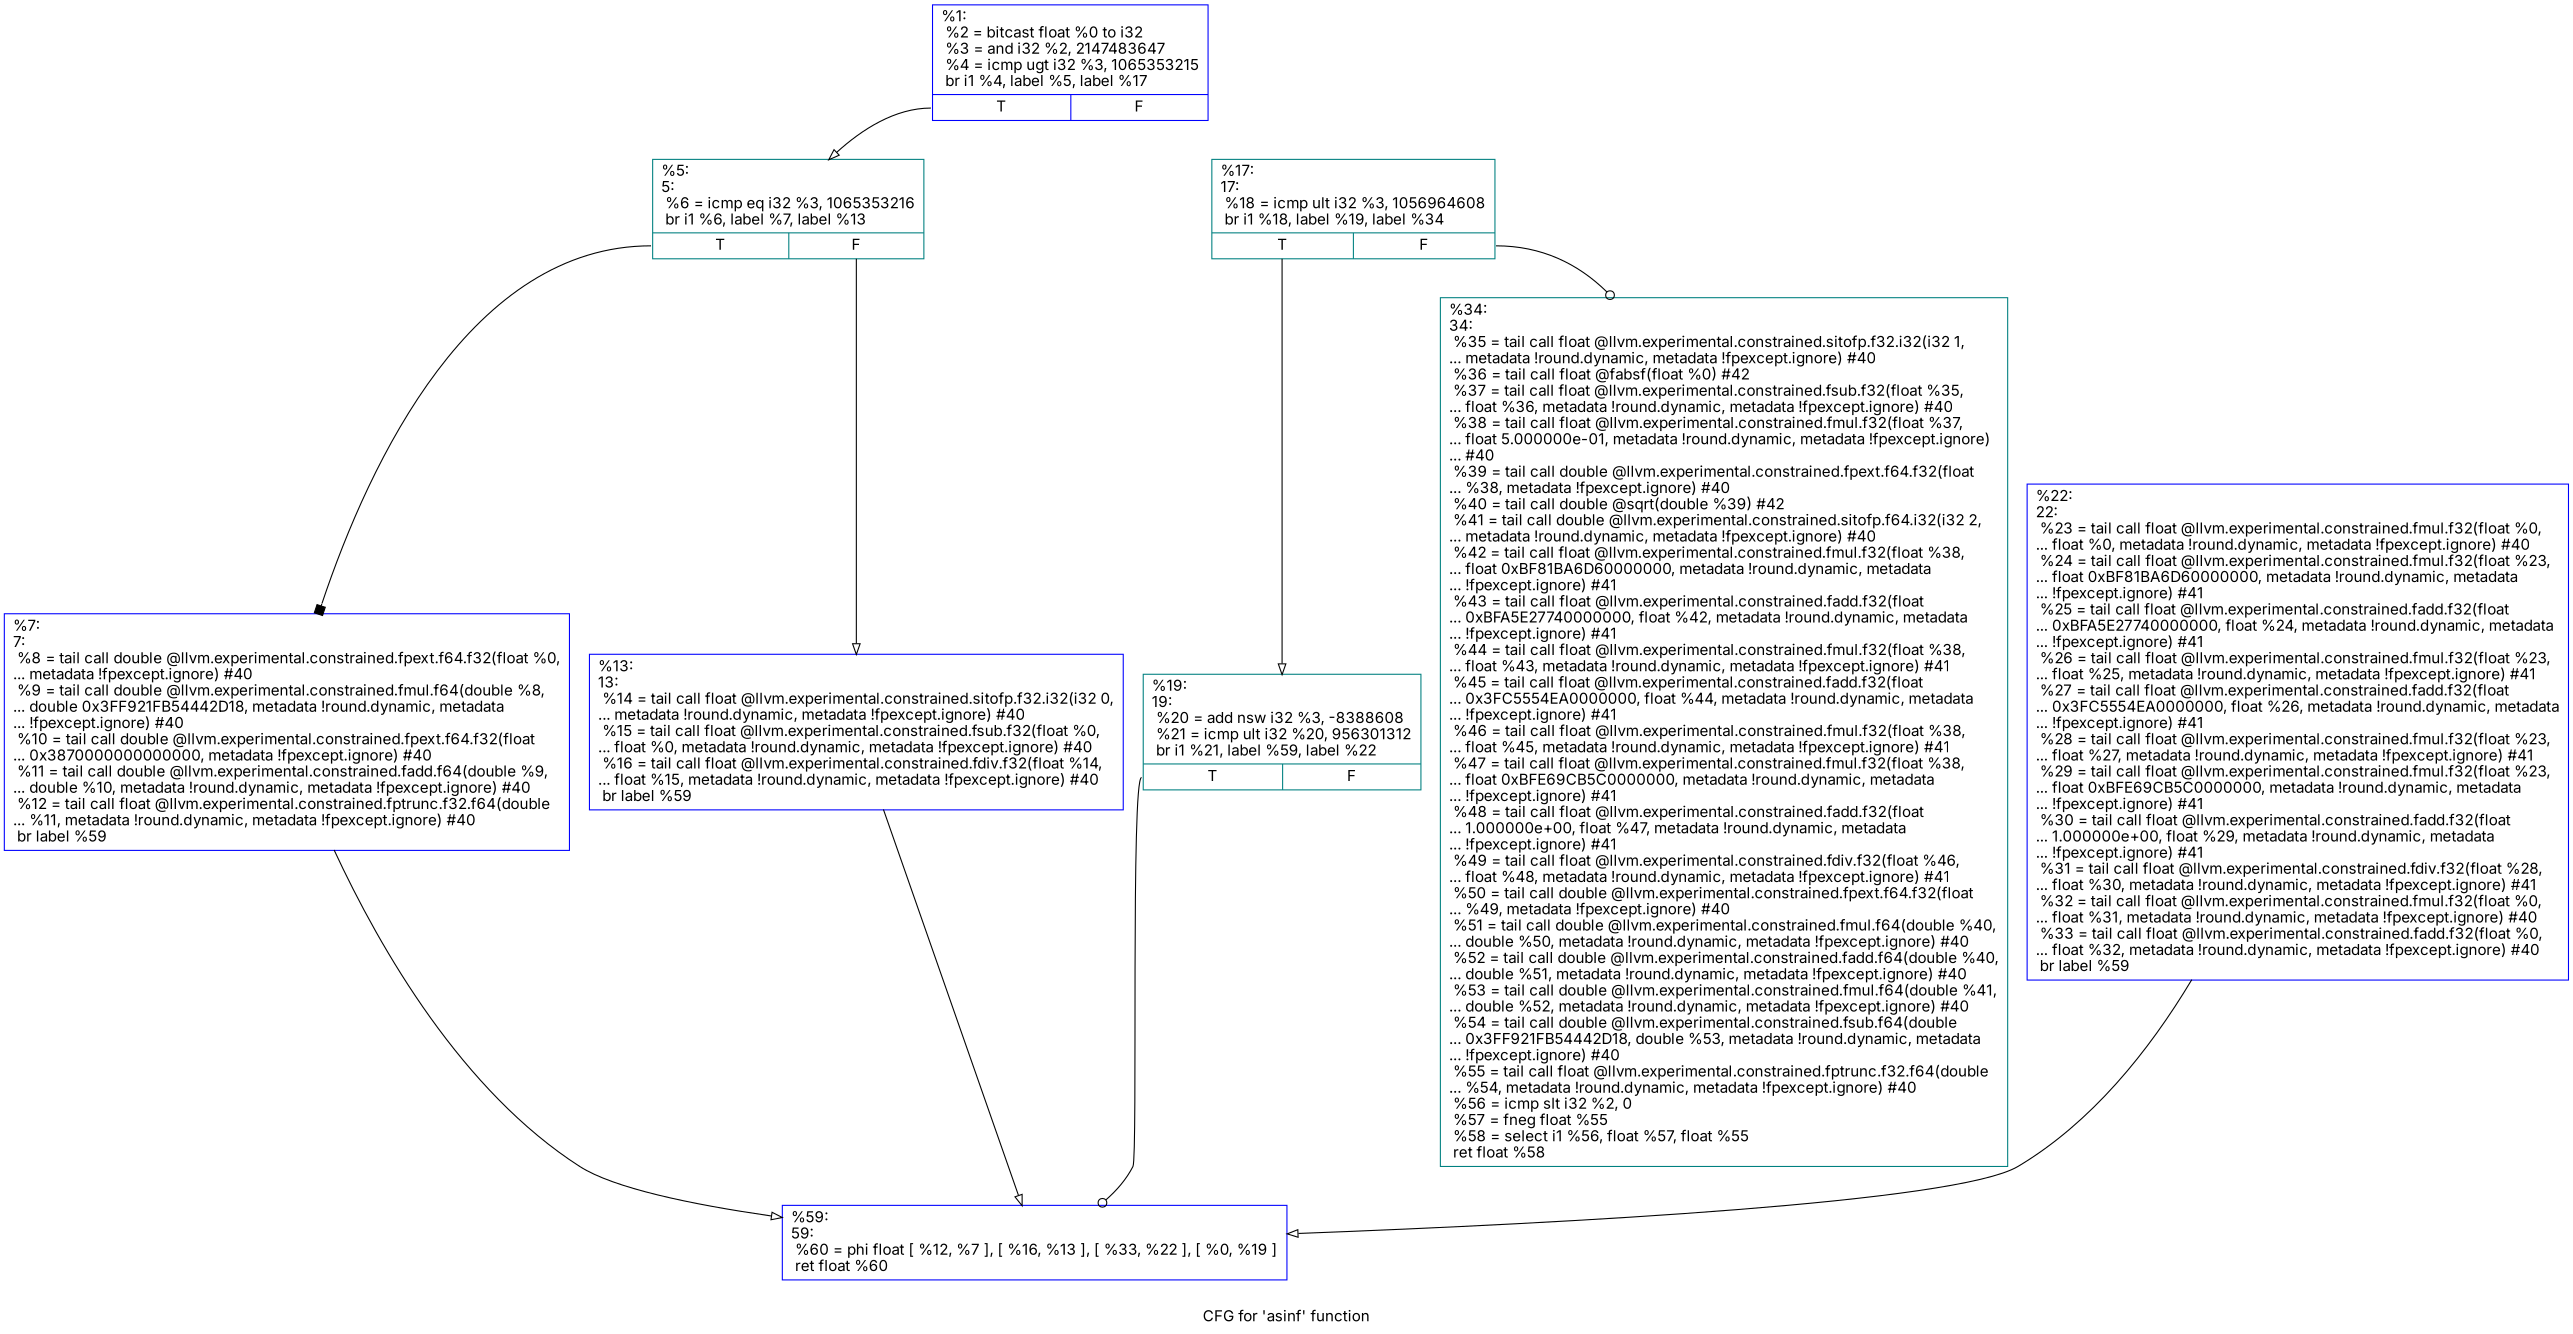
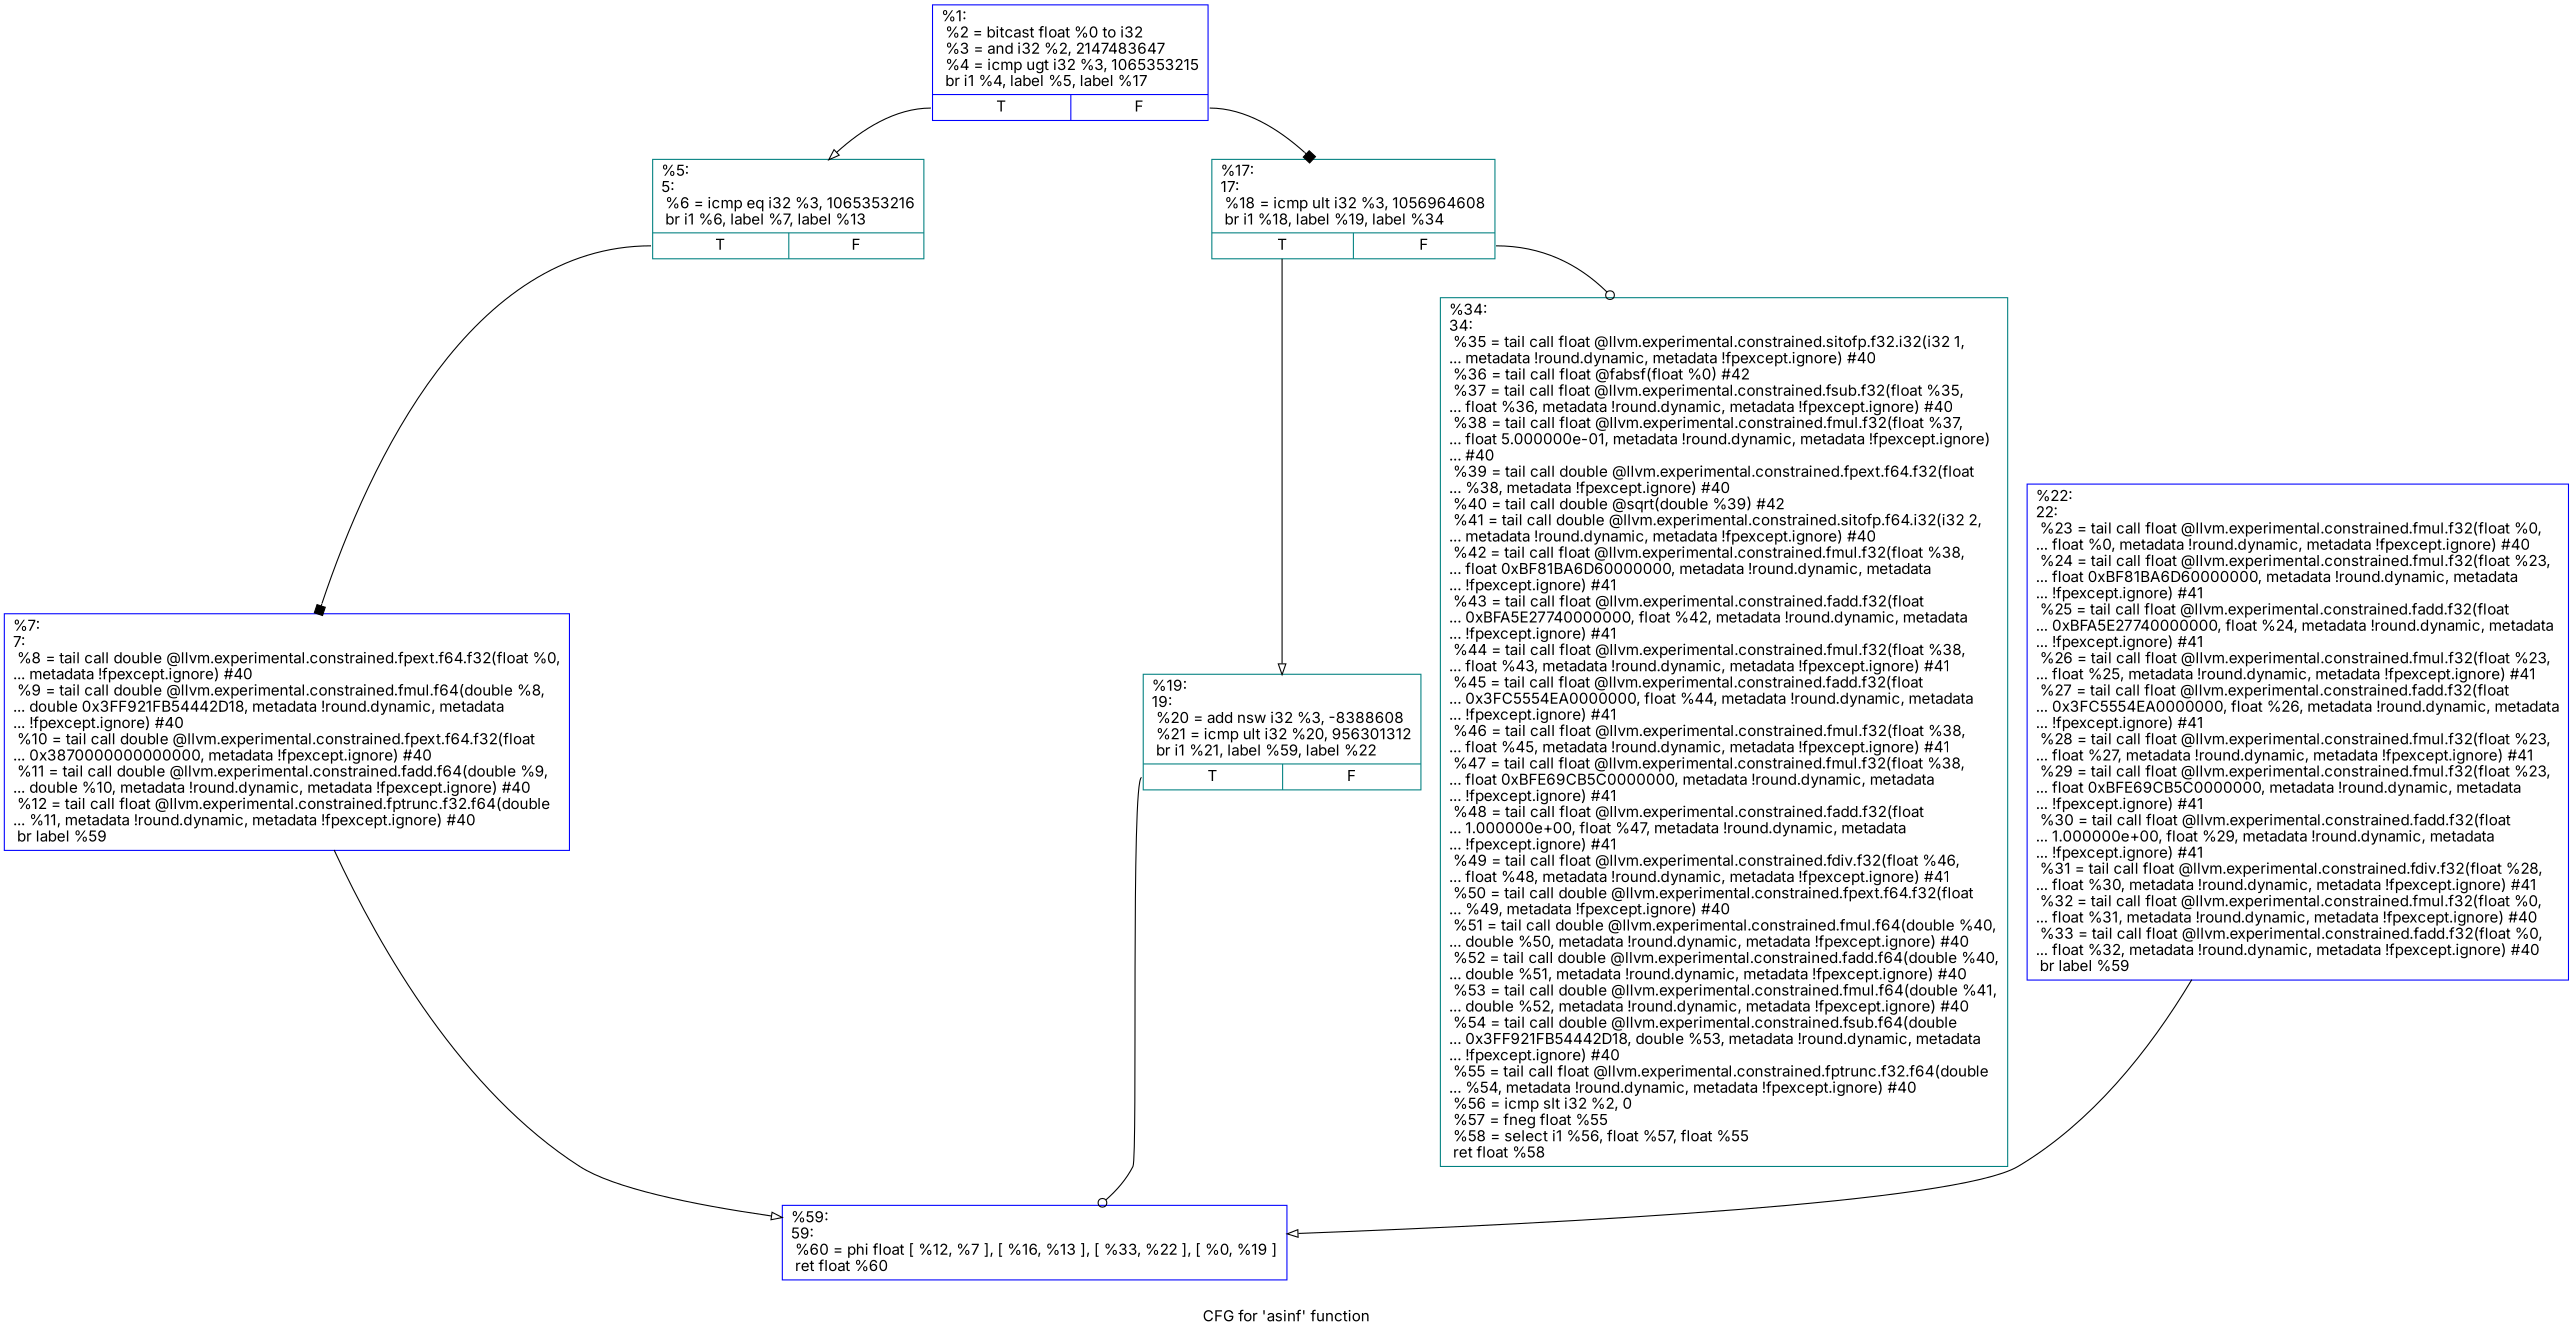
none -> (1261, 122)
(856, 732) -> none
